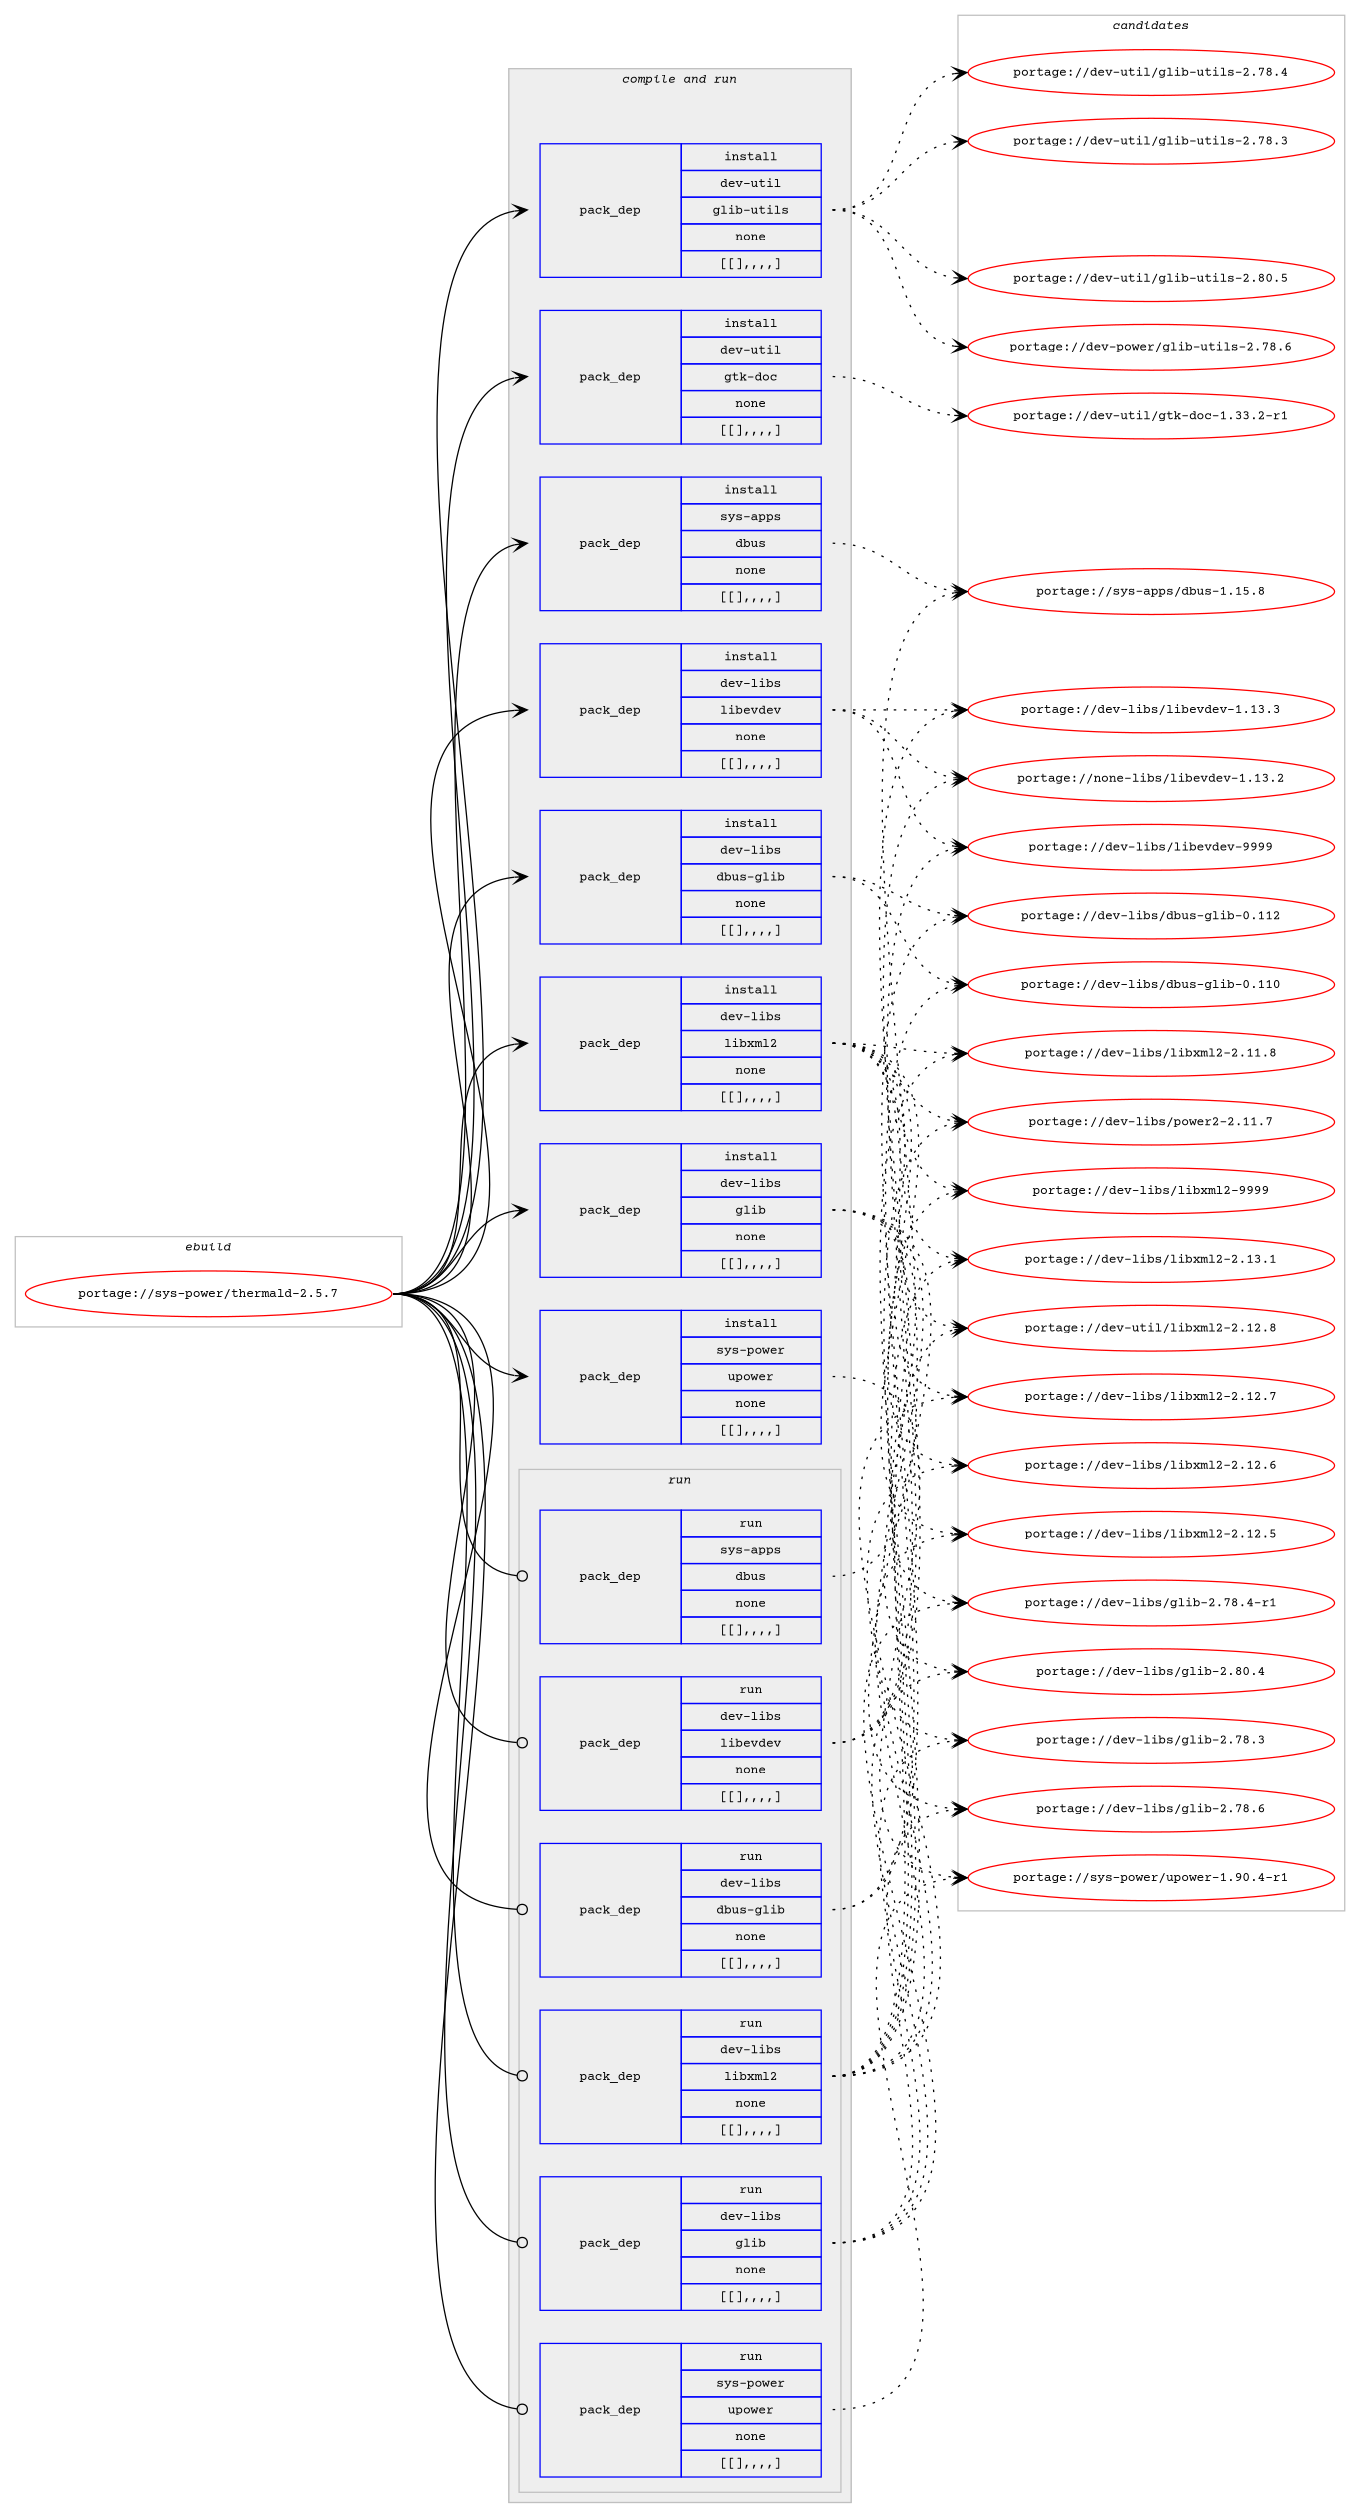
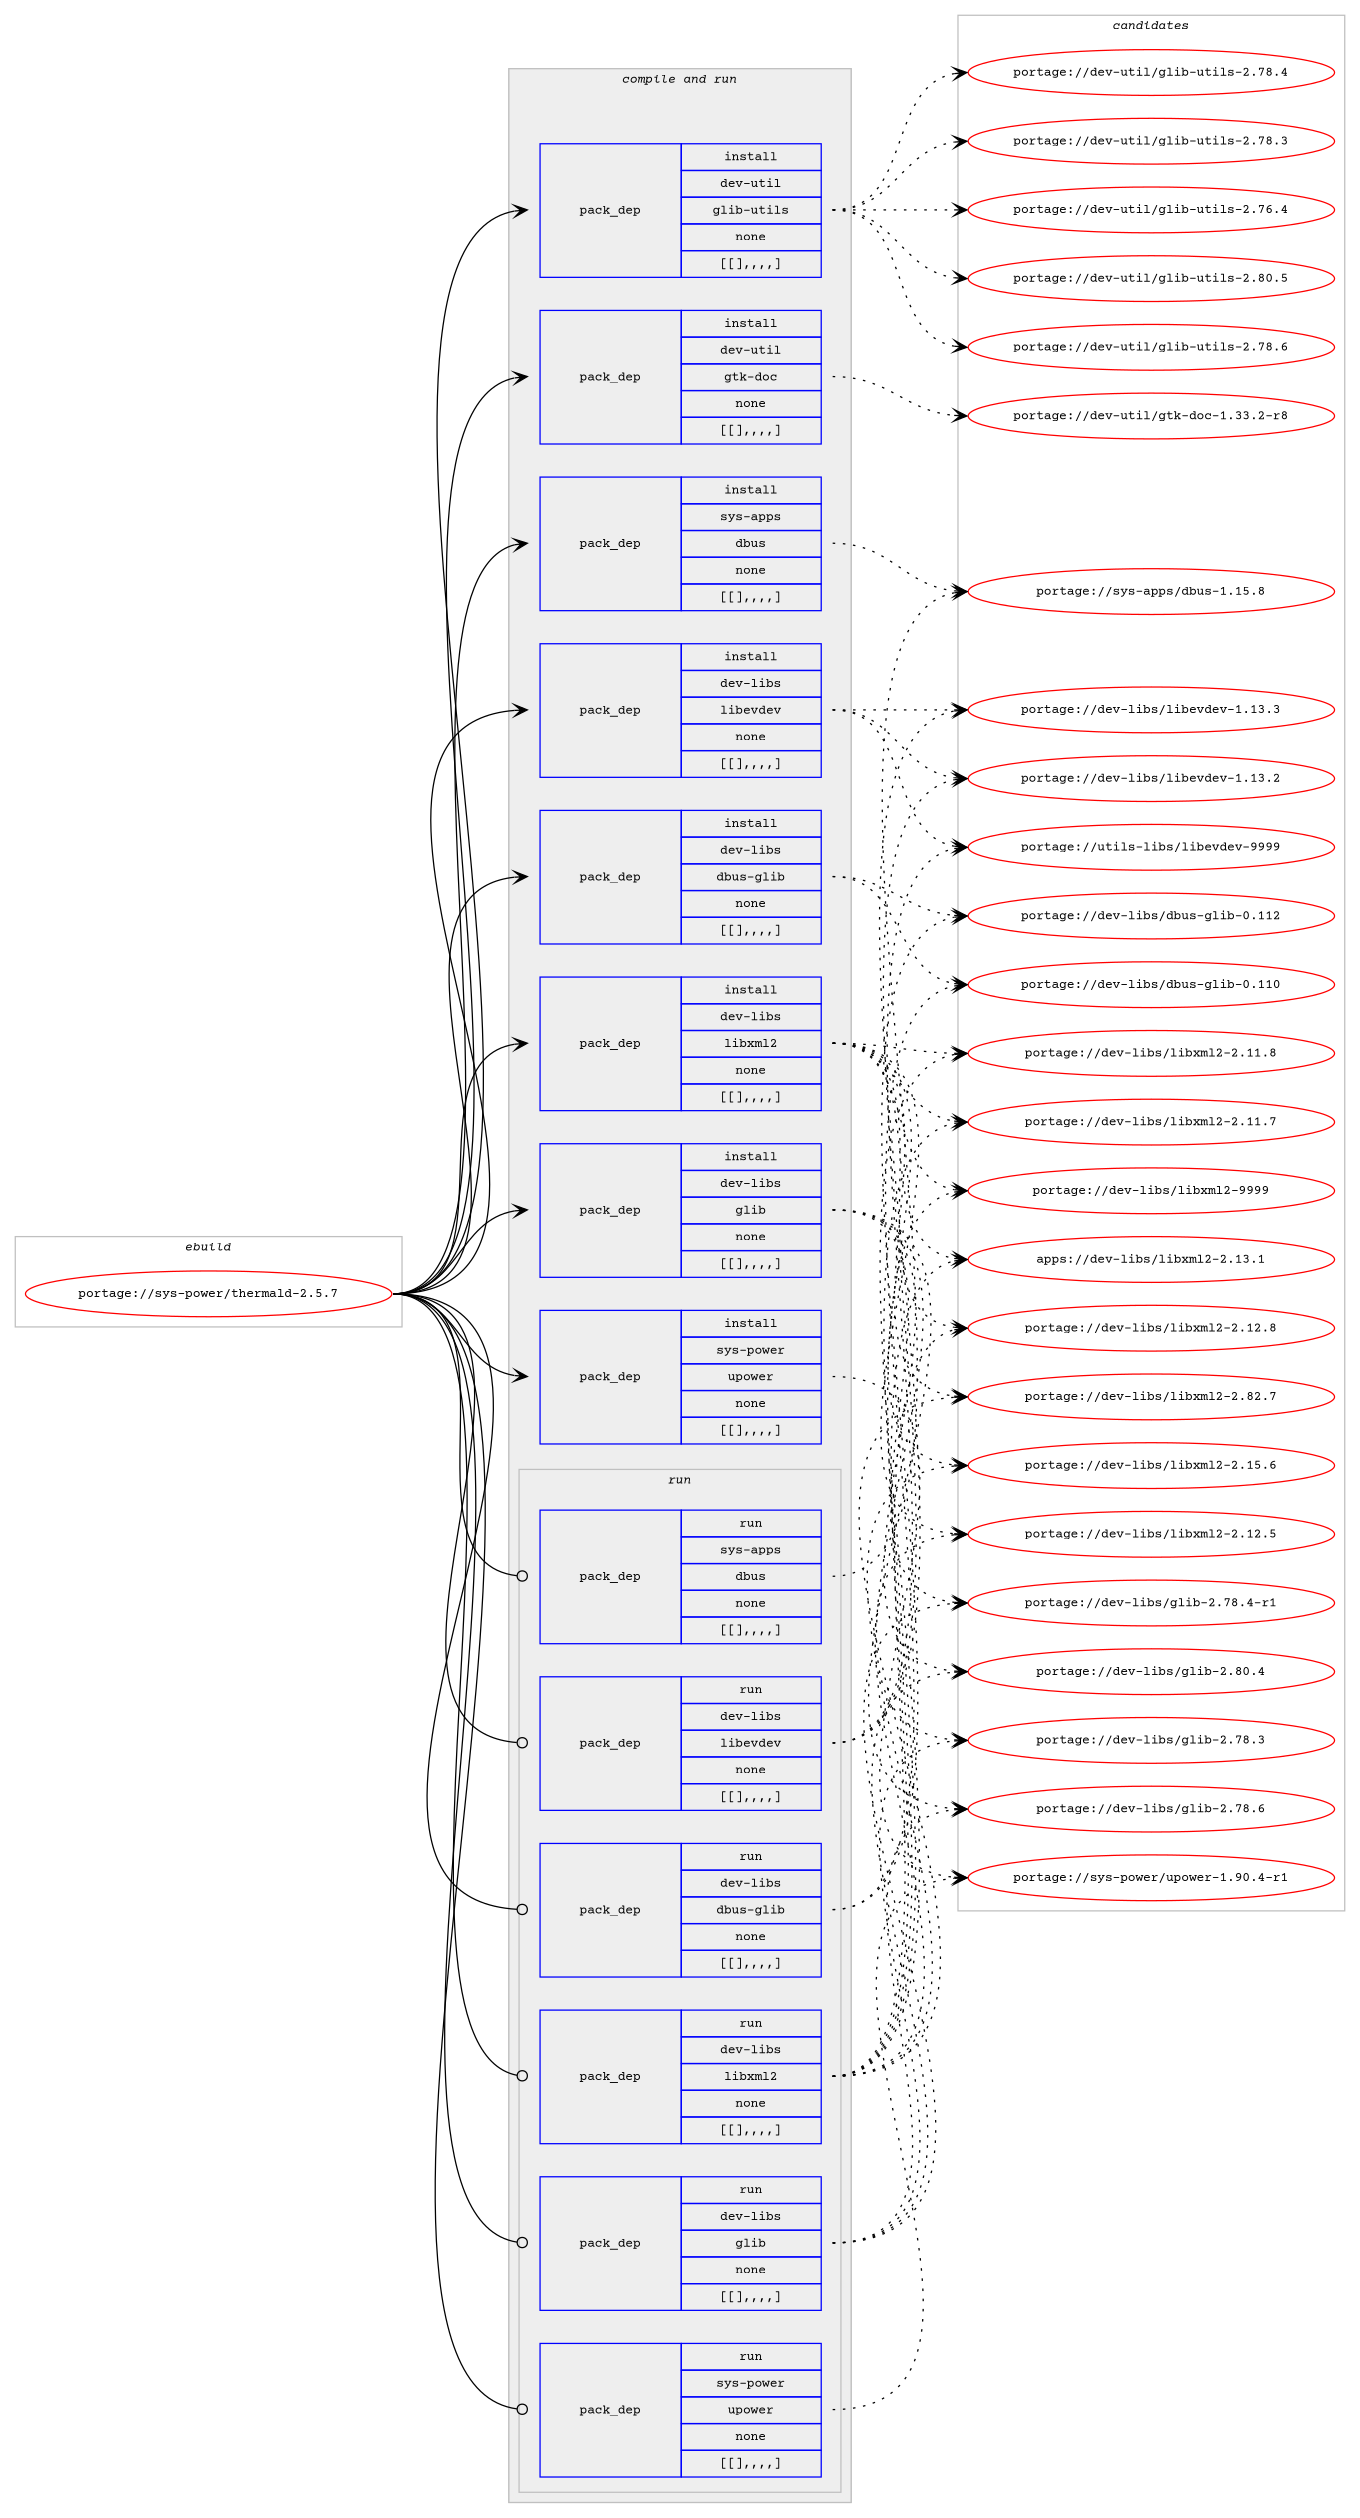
none -> (1151, 210)
(1151, 347) -> (1151, 347)
(1151, 416) -> (1151, 416)
(1151, 779) -> (1151, 779)
(1151, 847) -> (1151, 847)
(1151, 1122) -> (1151, 1122)
(1151, 1260) -> (1151, 1260)
(1151, 1328) -> (1151, 1328)
(1151, 1397) -> (1151, 1397)
(1151, 1466) -> (1151, 1466)
